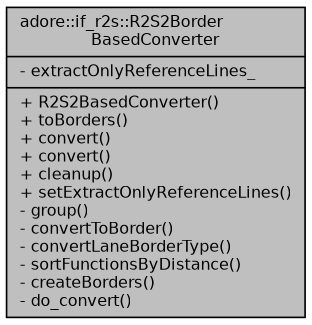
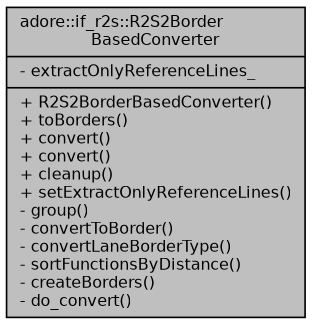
(120, 103) -> (146, 103)
